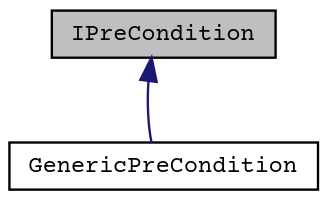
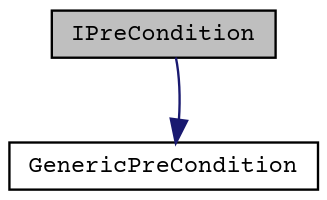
(148, 112) -> (179, 88)
